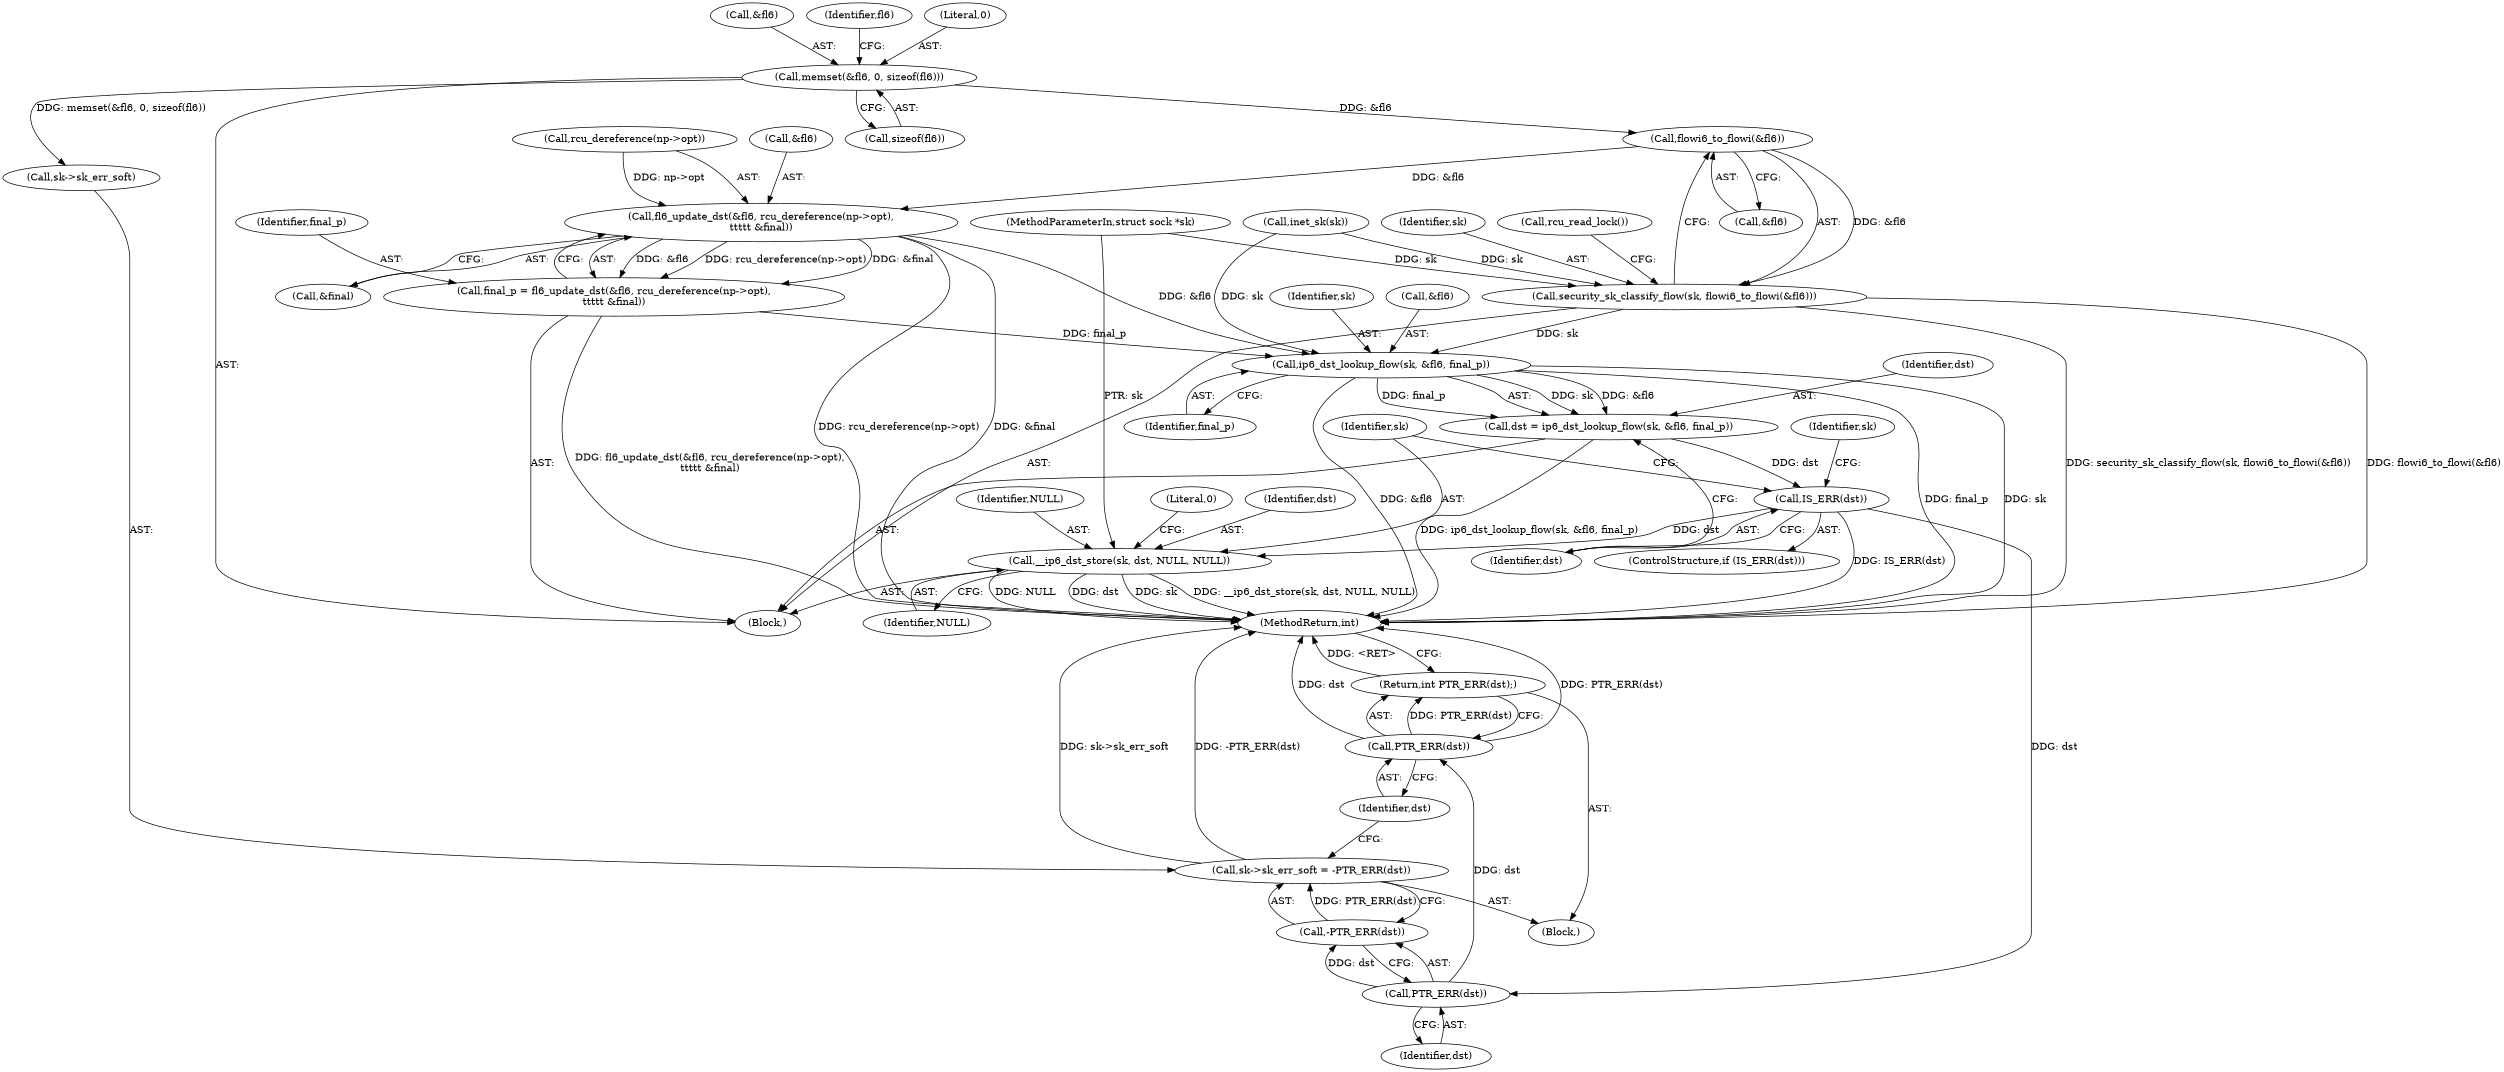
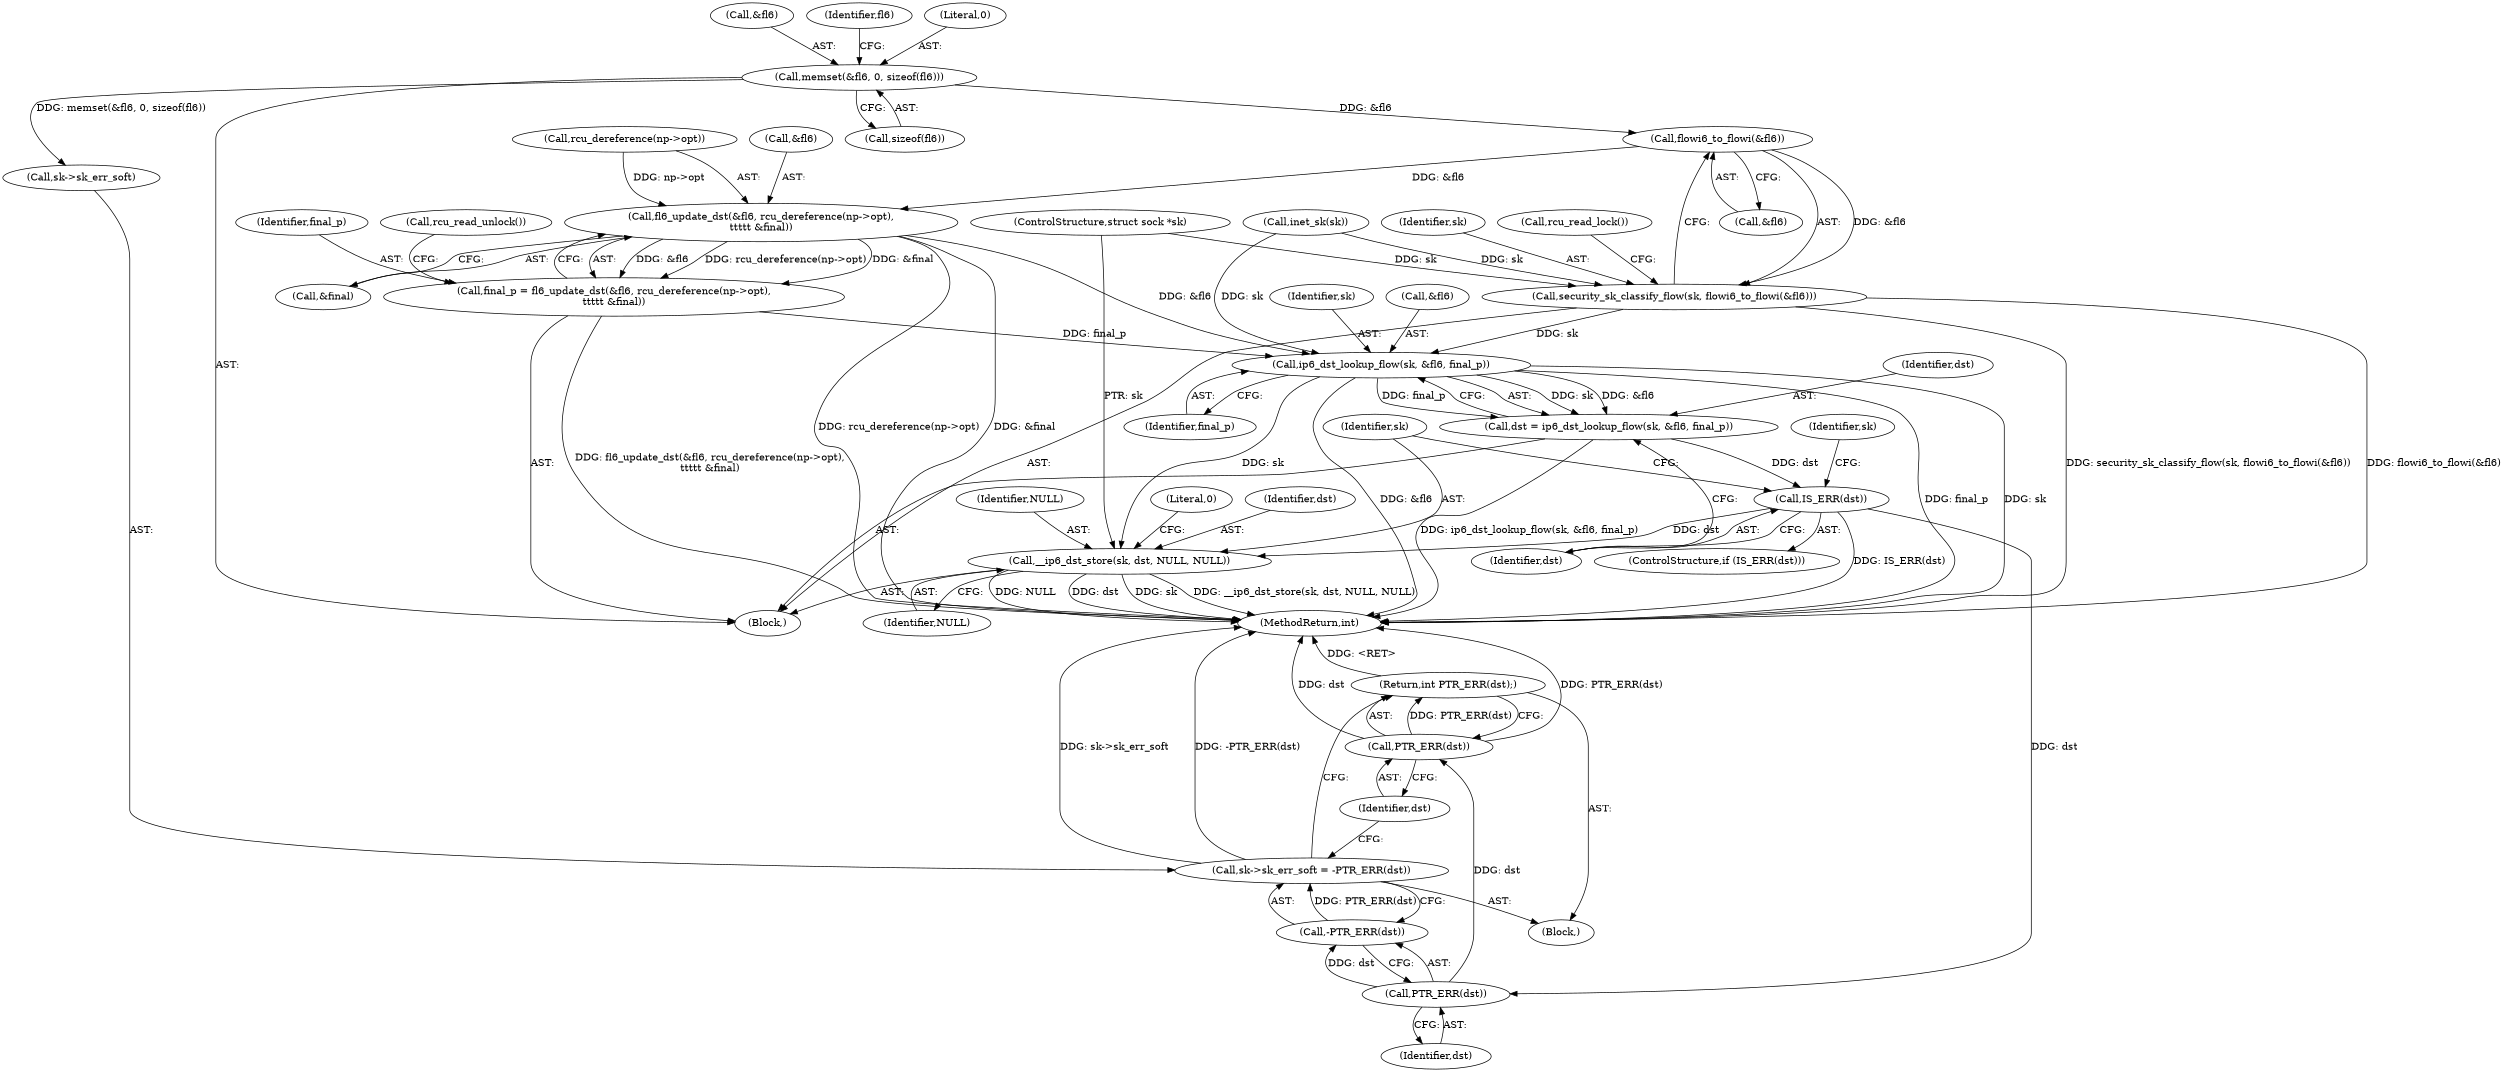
none -> (466, 223)
(1100, 223) -> (1100, 223)
none -> (1464, 403)
none -> (1217, 460)
(1394, 646) -> (1326, 765)
